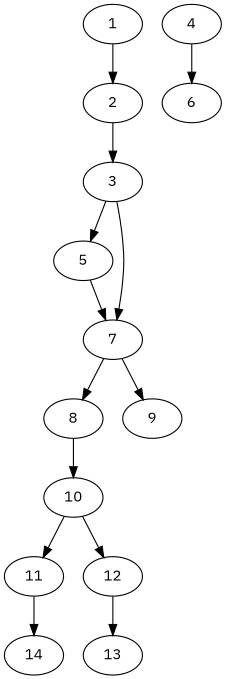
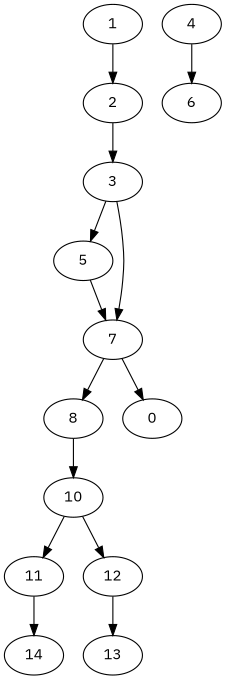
(152, 419) -> (152, 419)
